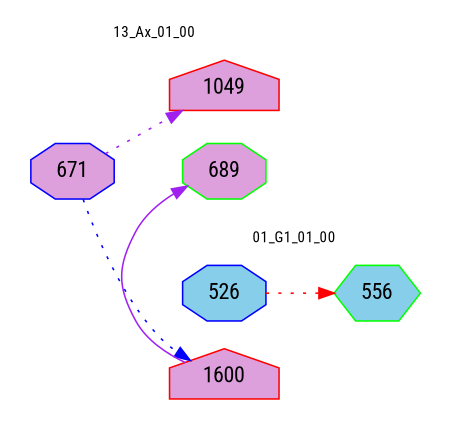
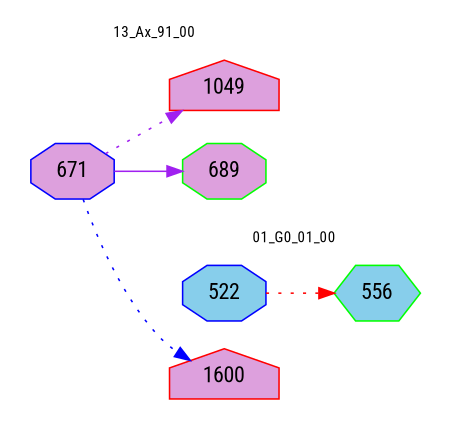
(155, 33) -> (155, 33)
(295, 238) -> (295, 238)
(123, 266) -> (141, 171)
(224, 293) -> (224, 293)
